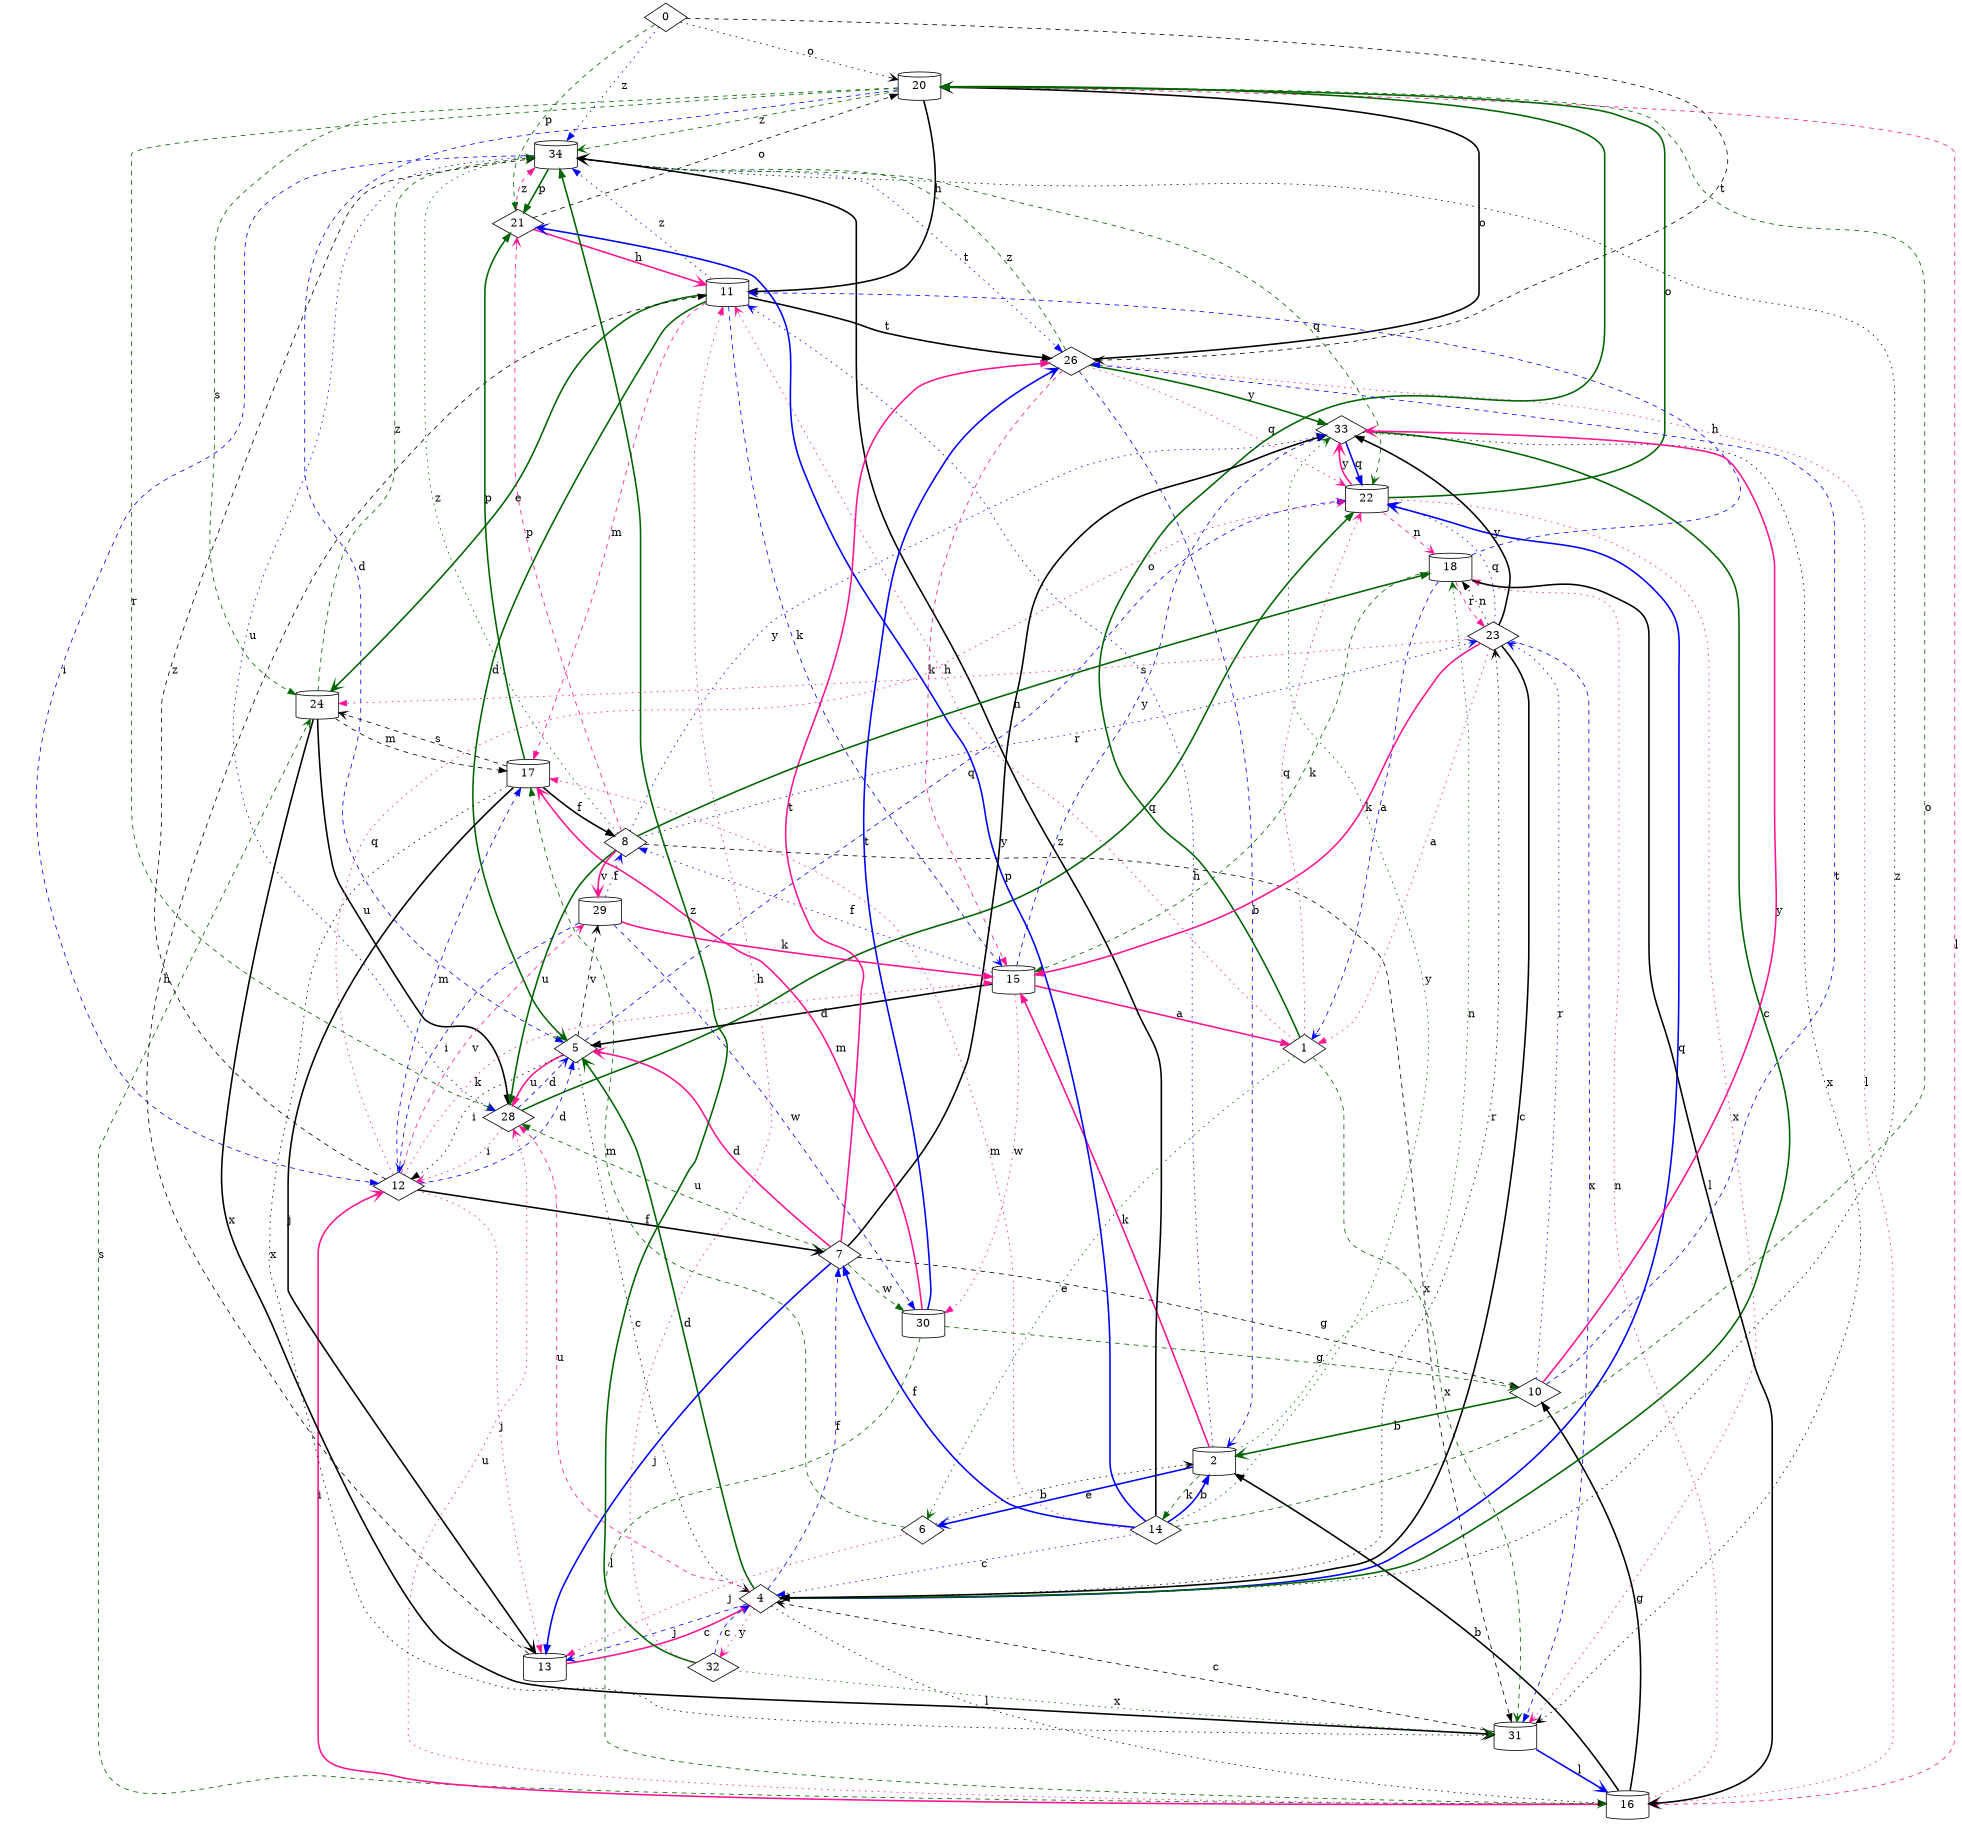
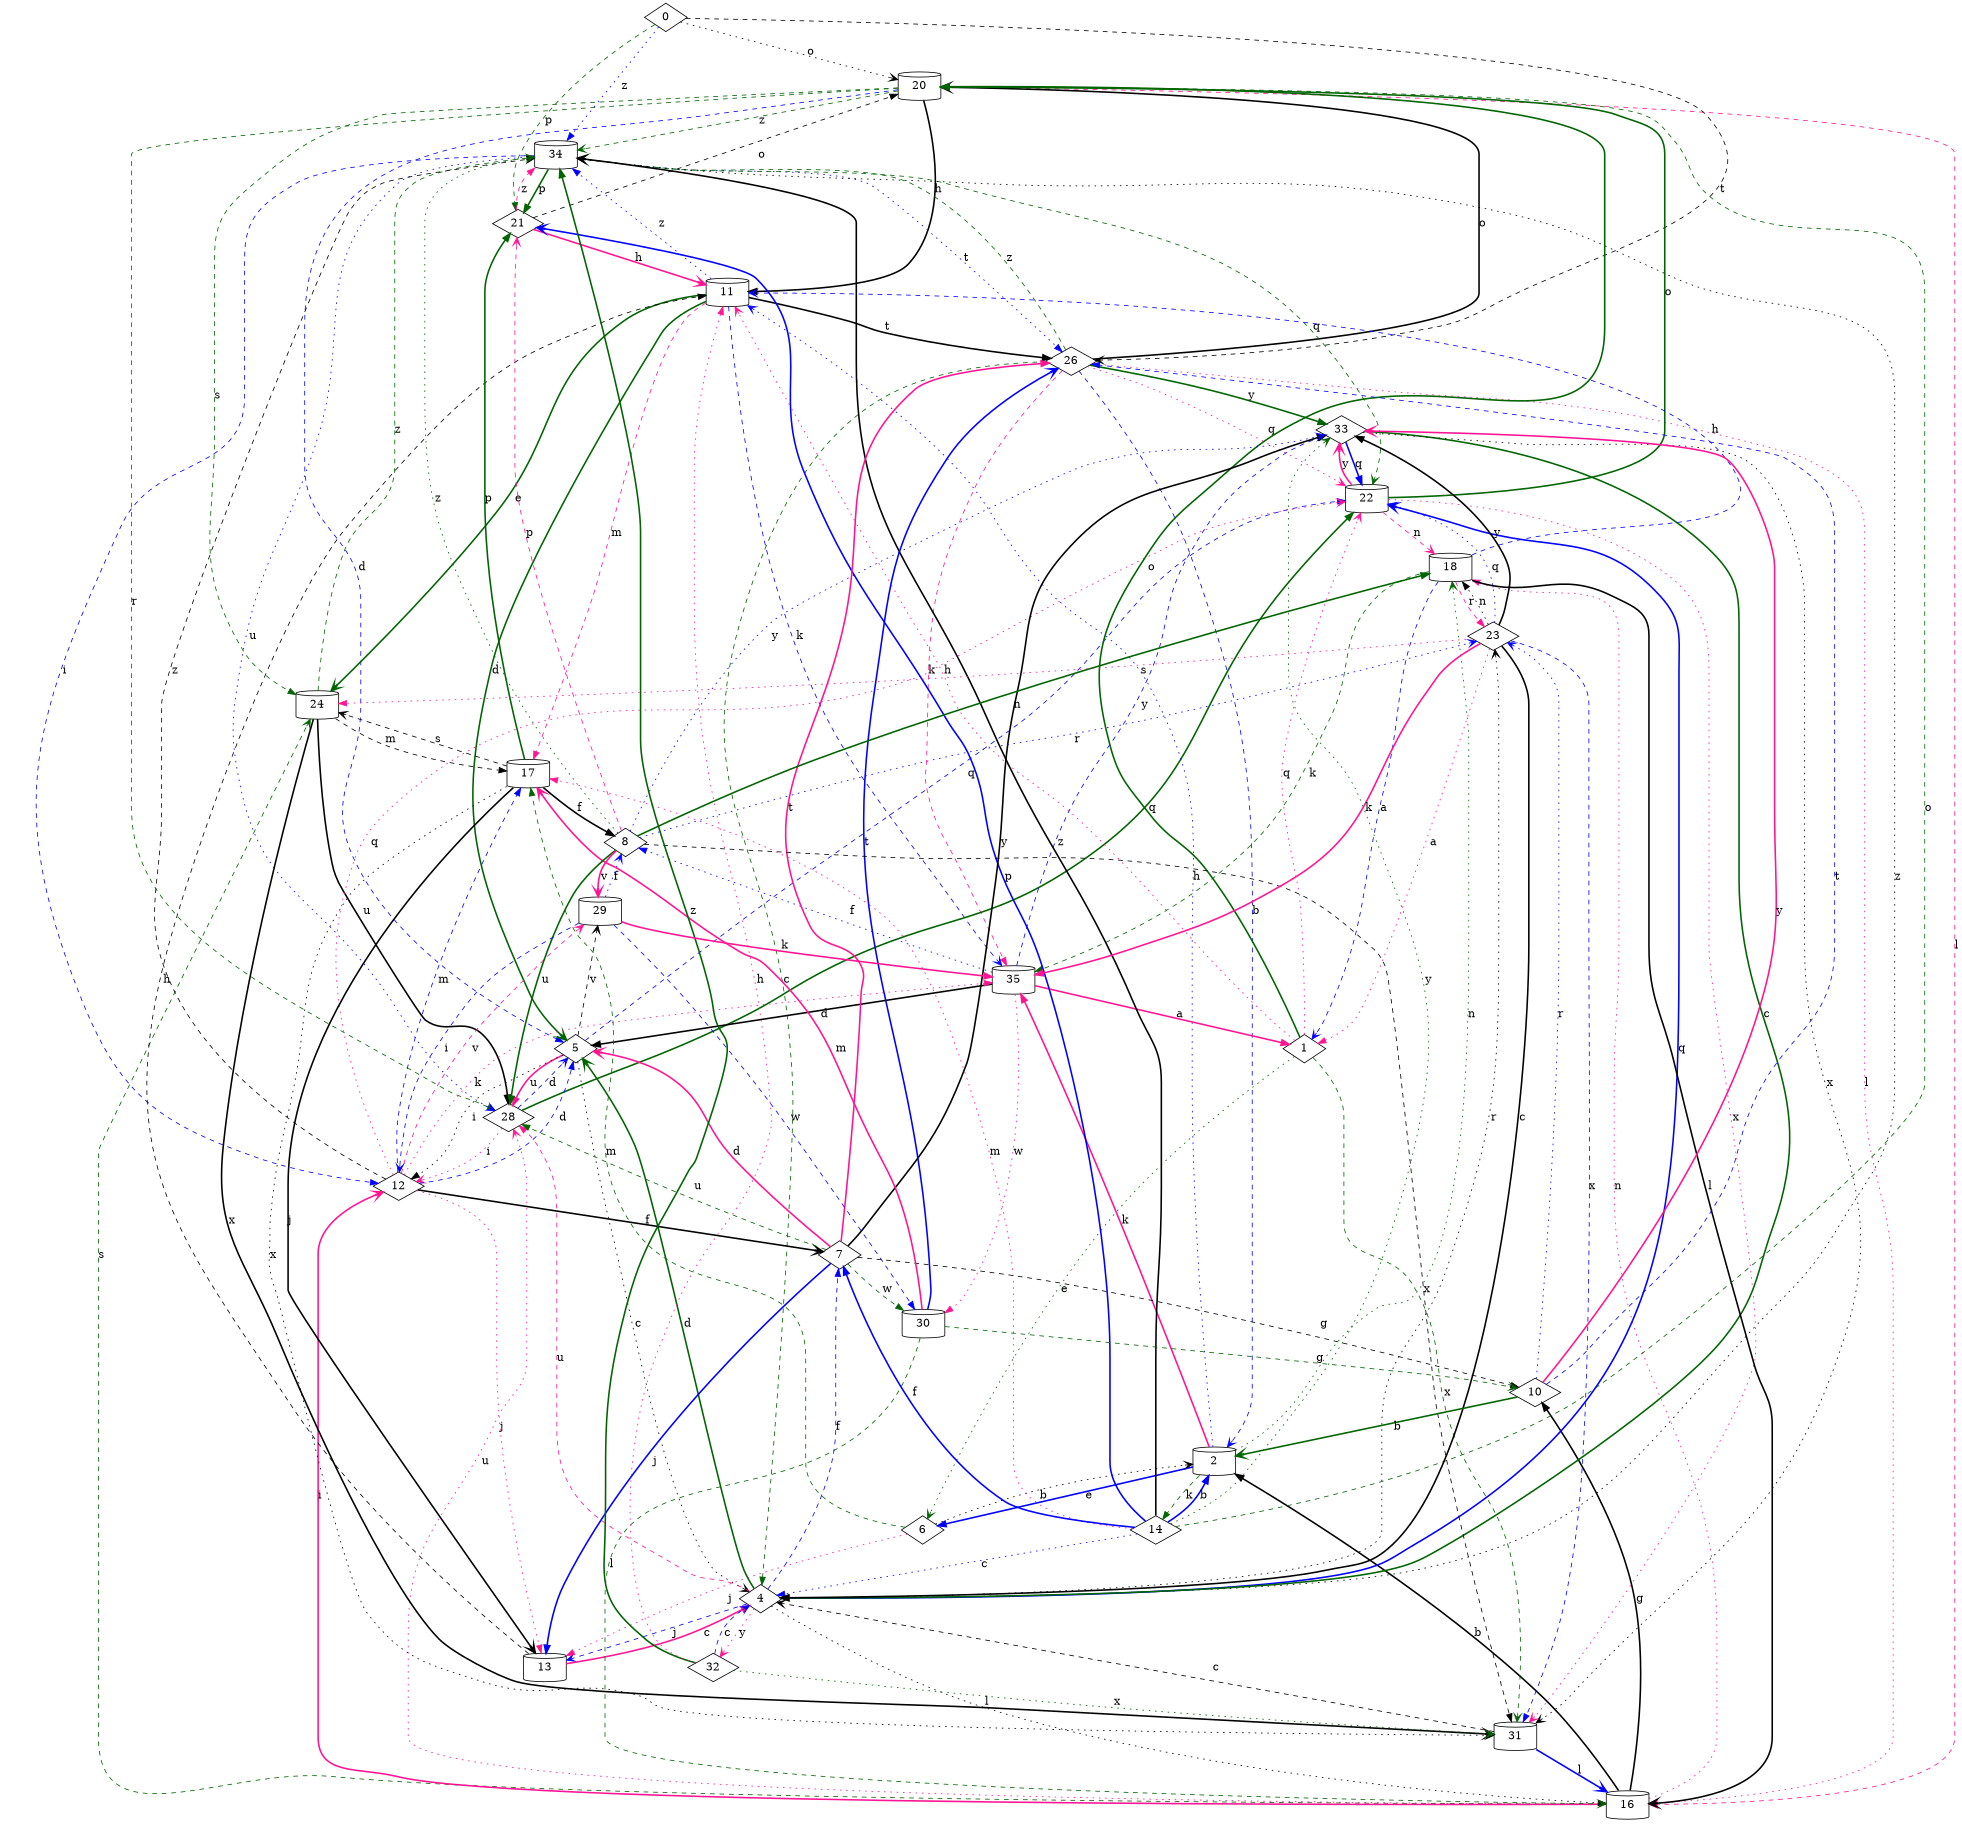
none -> (756, 878)
(1014, 980) -> (1014, 980)
(1069, 1495) -> (1069, 1495)
